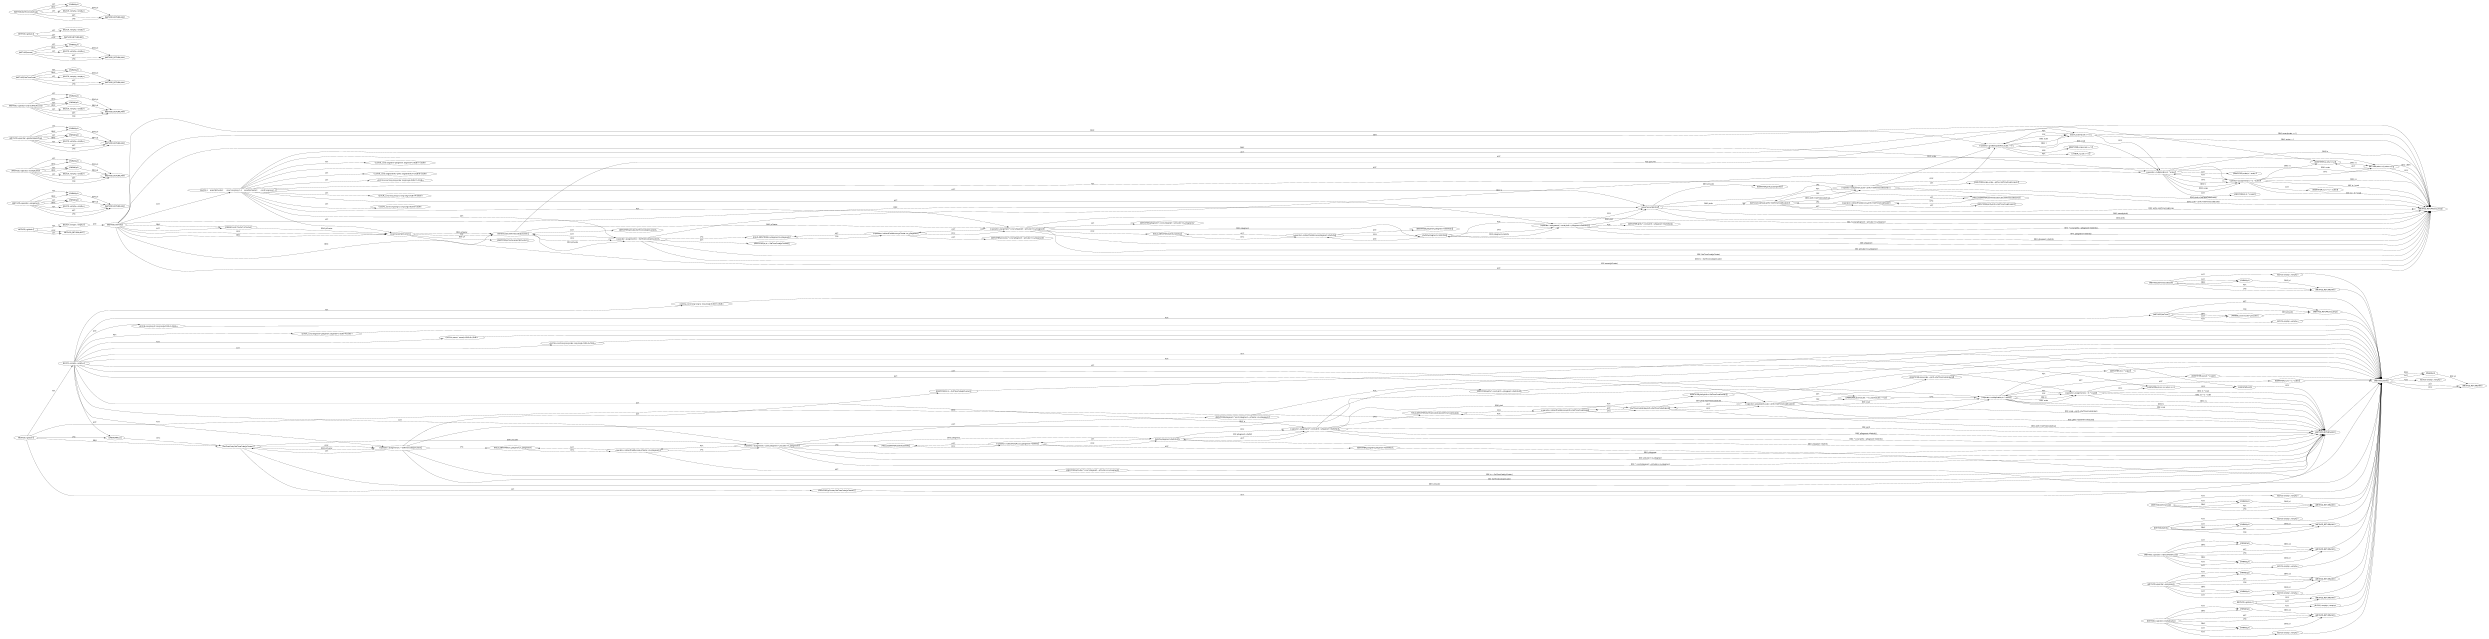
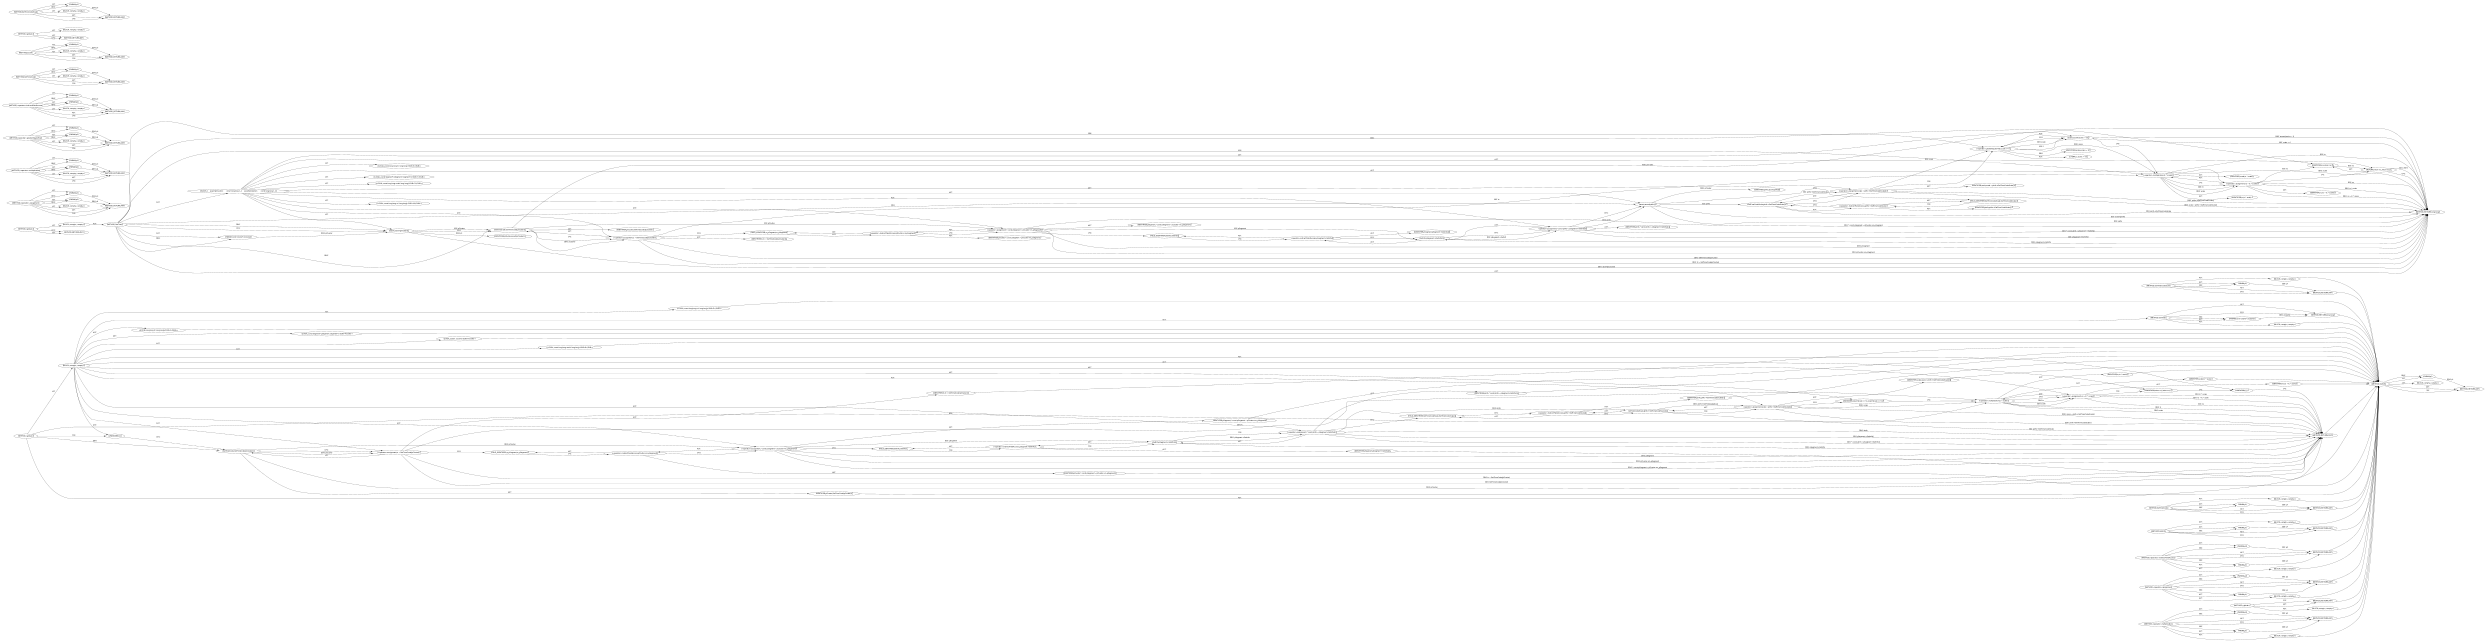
(400, 174) -> none
